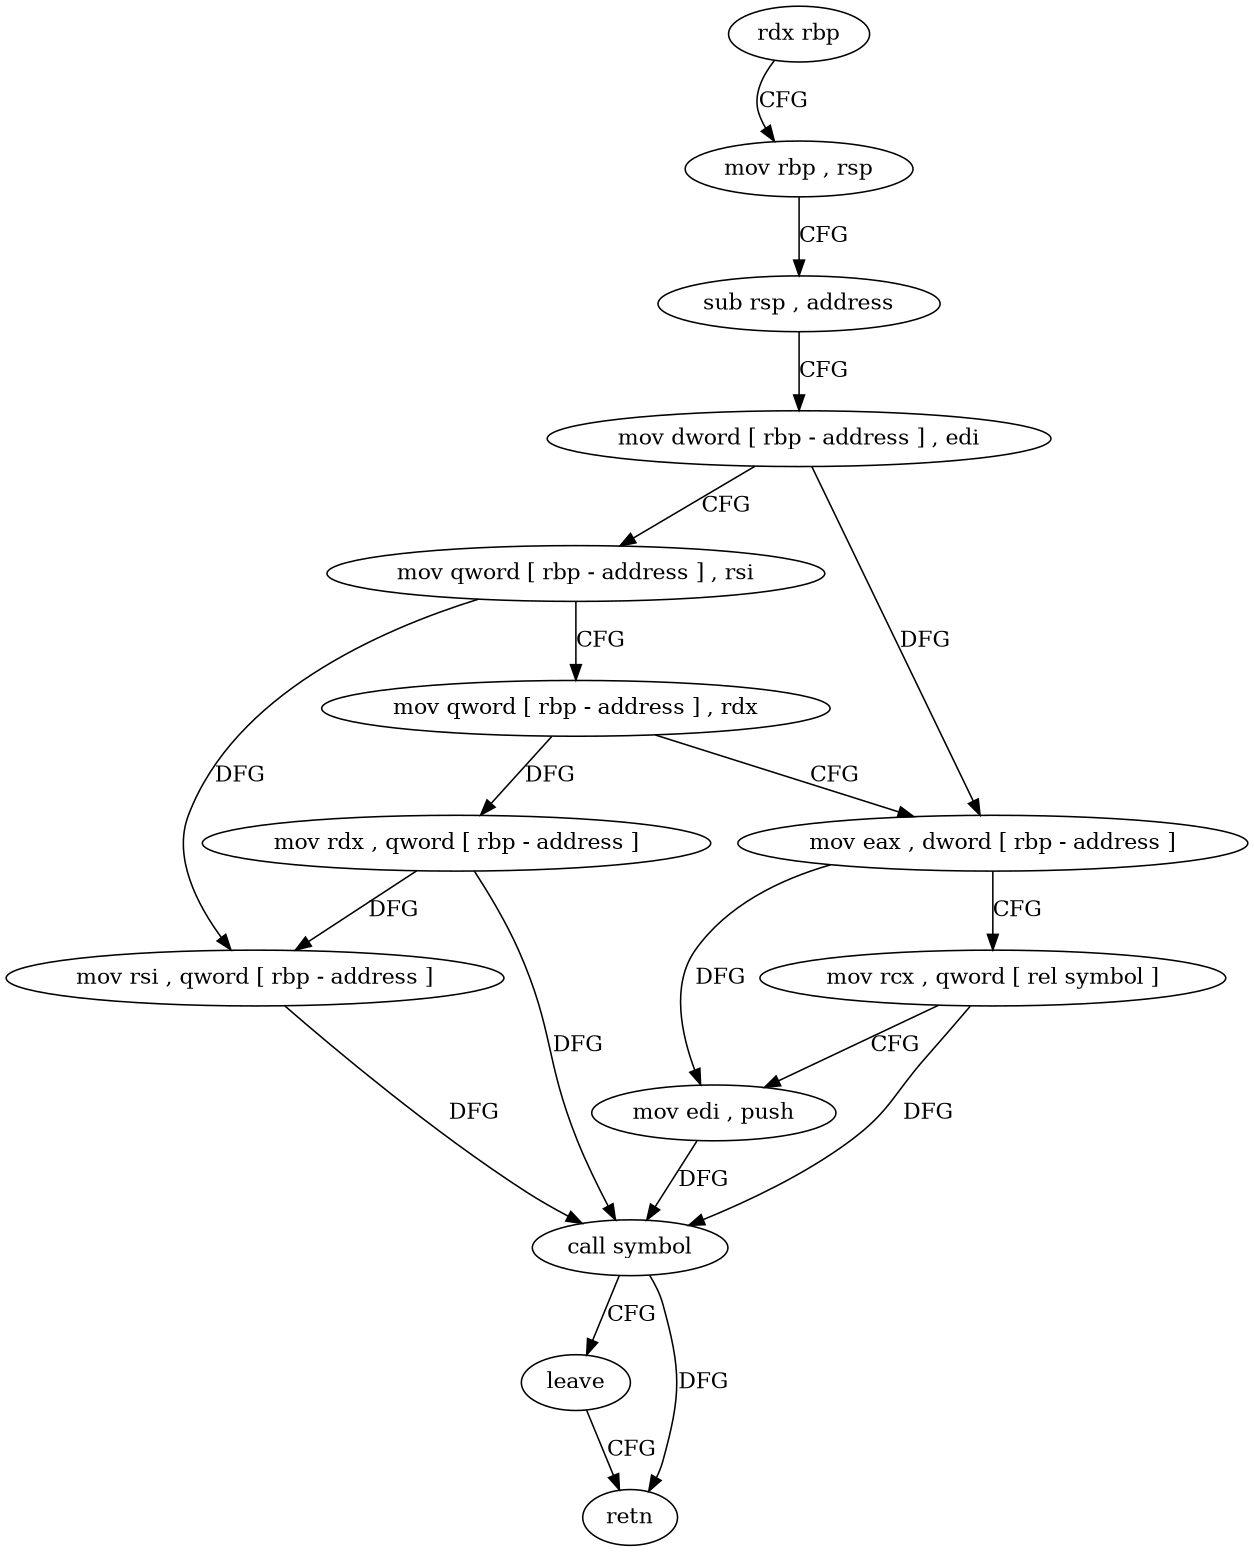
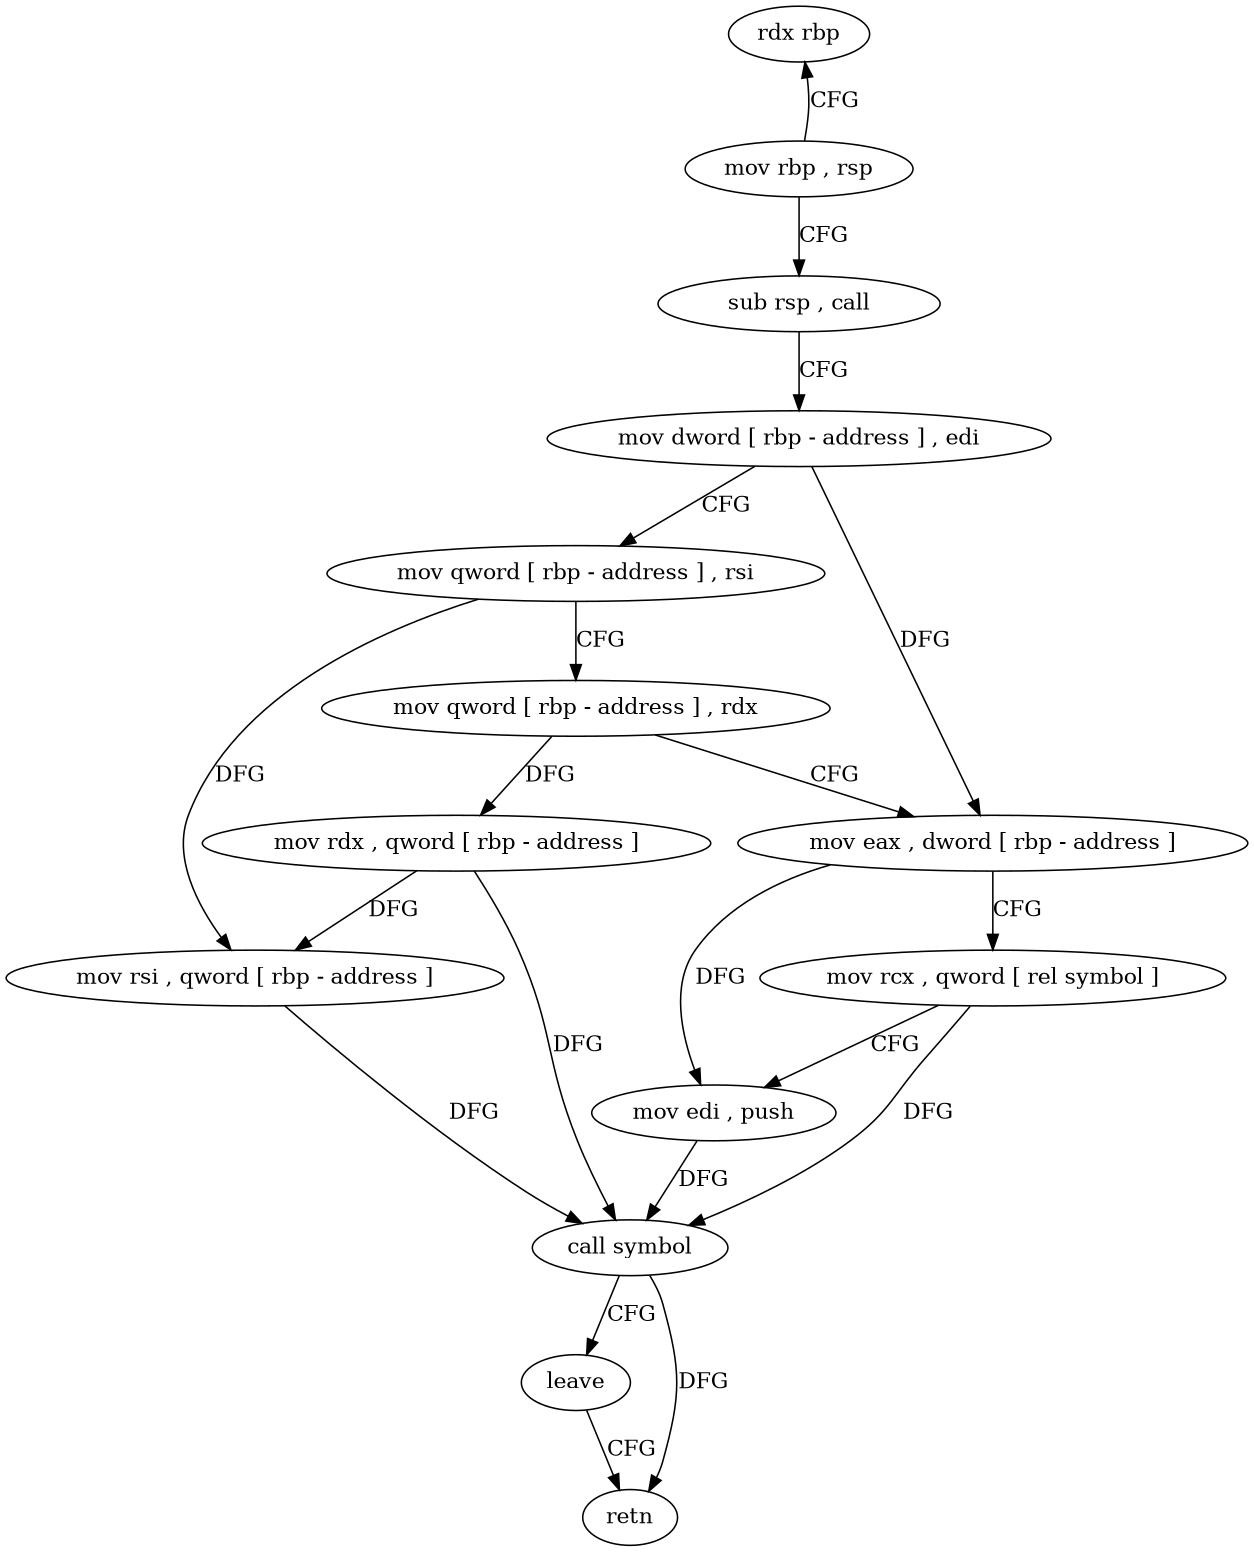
(758, 93) -> (809, 109)
(799, 304) -> (799, 304)
